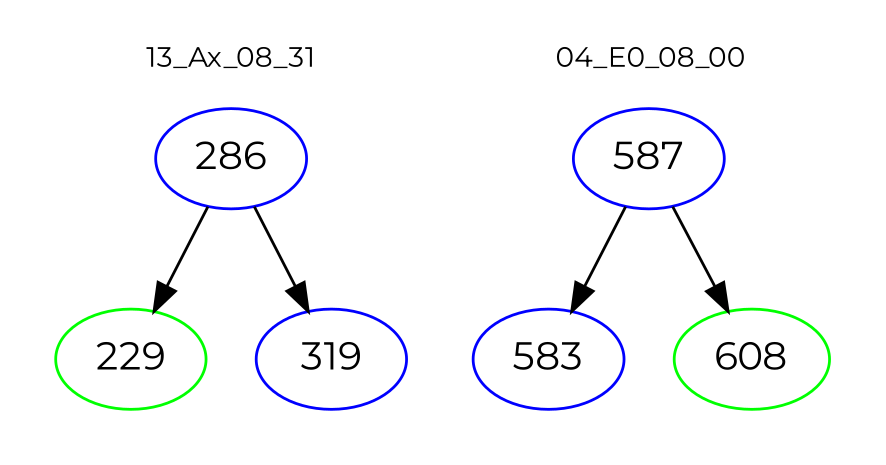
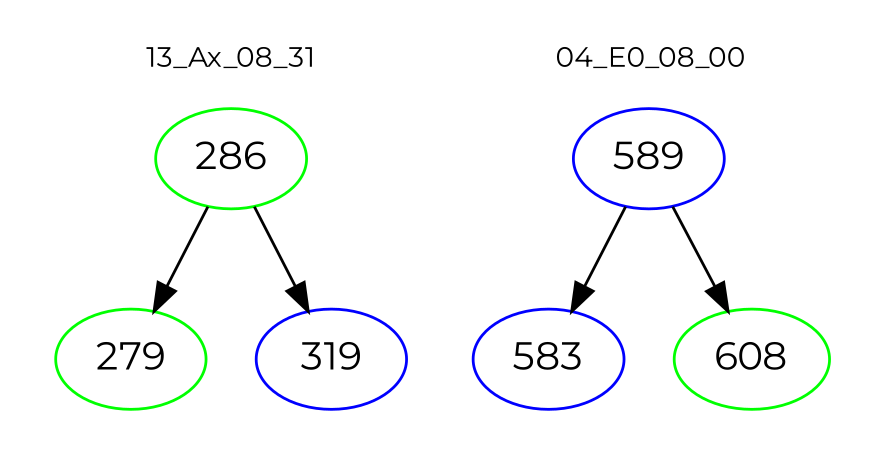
(231, 159) -> (231, 159)
(649, 159) -> (649, 159)
(131, 359) -> (131, 359)
